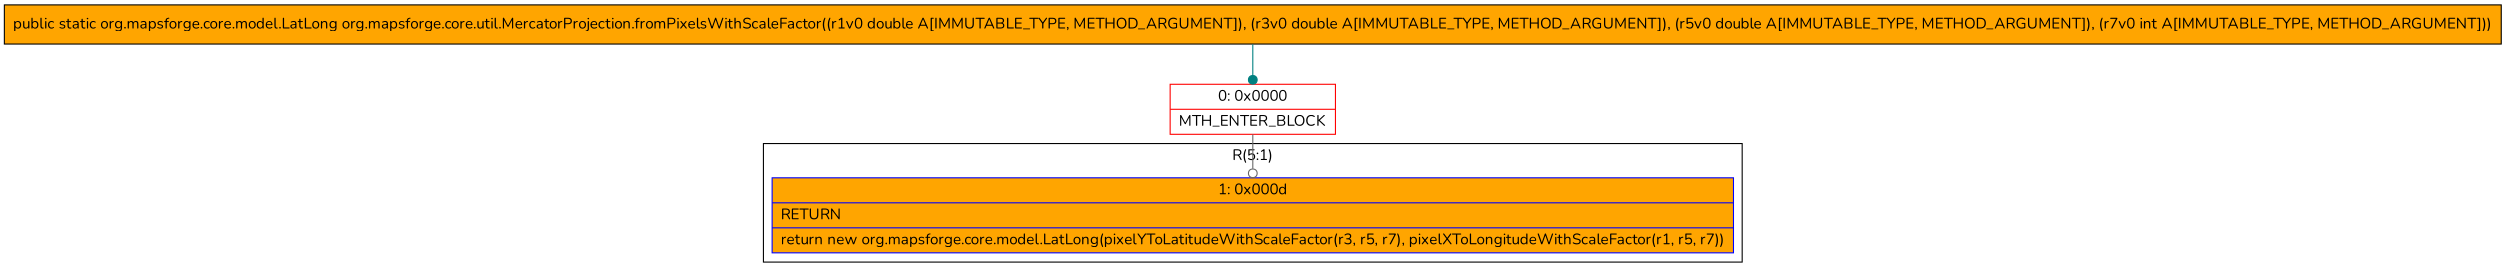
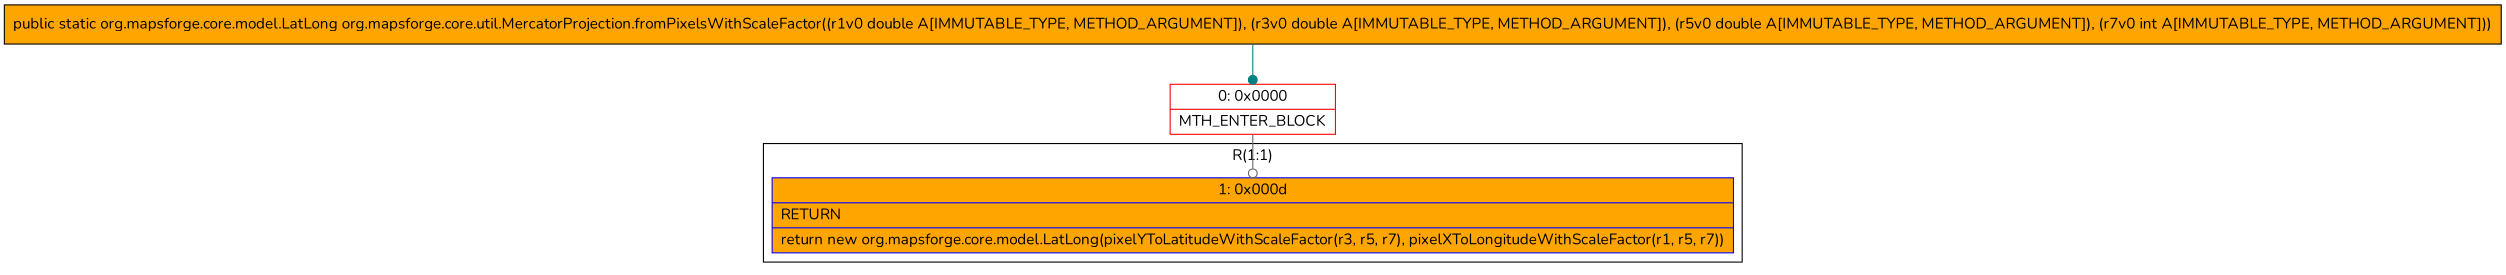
(1253, 156) -> (1253, 156)
